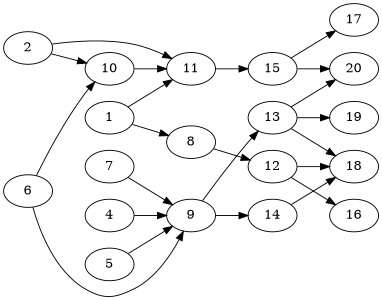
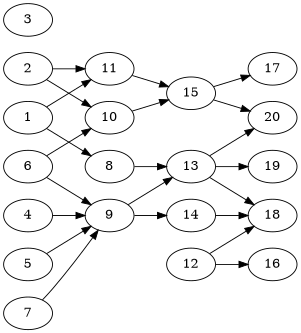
none -> (28, 20)
(146, 69) -> (146, 107)
(228, 153) -> (146, 167)
